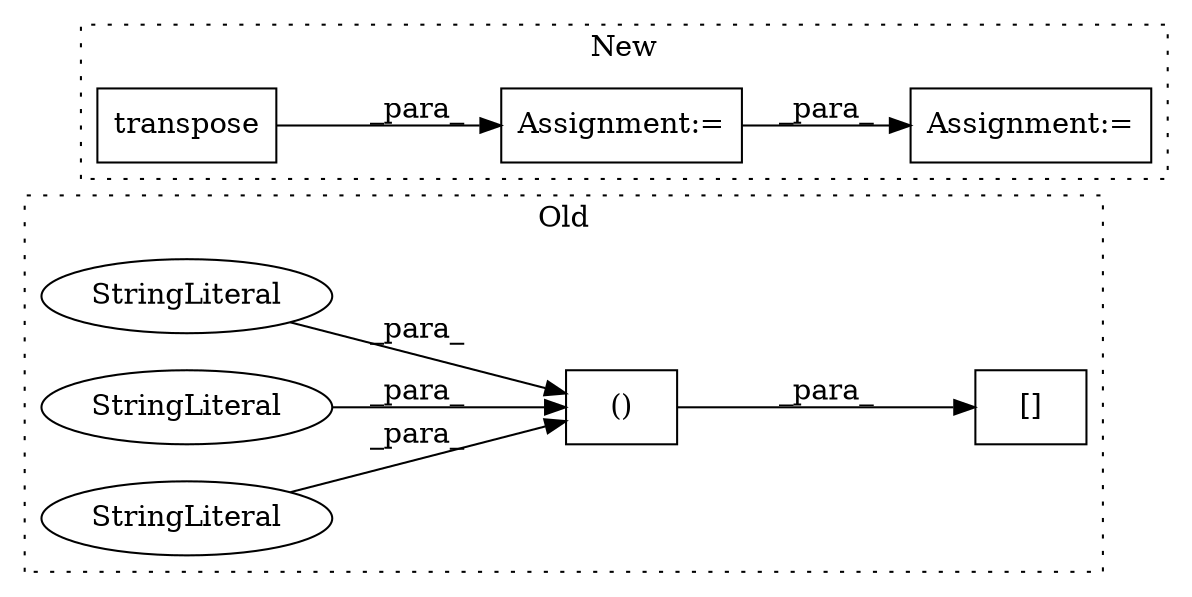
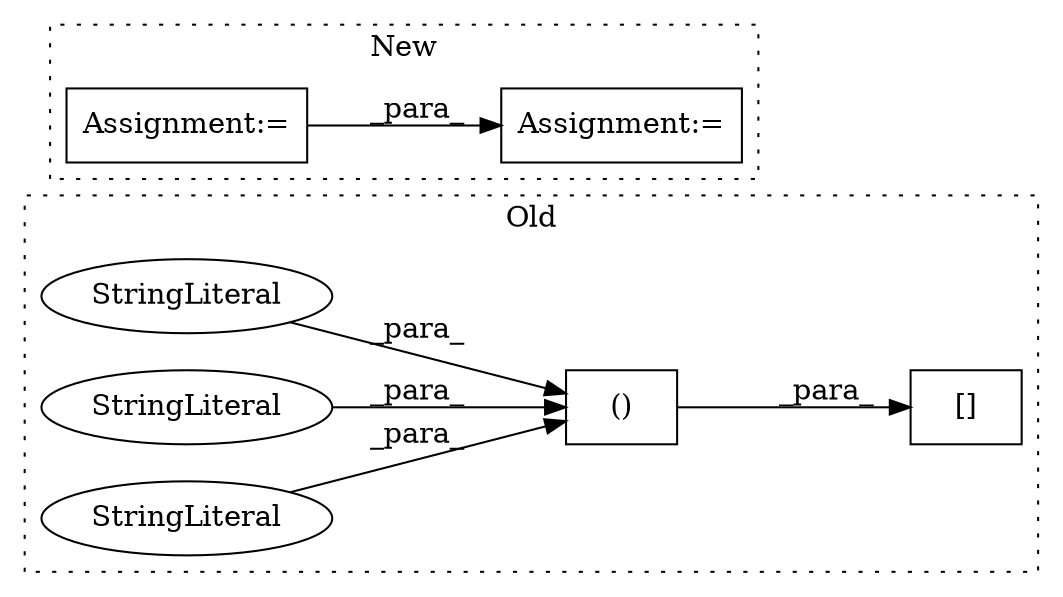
(187, 125) -> none
